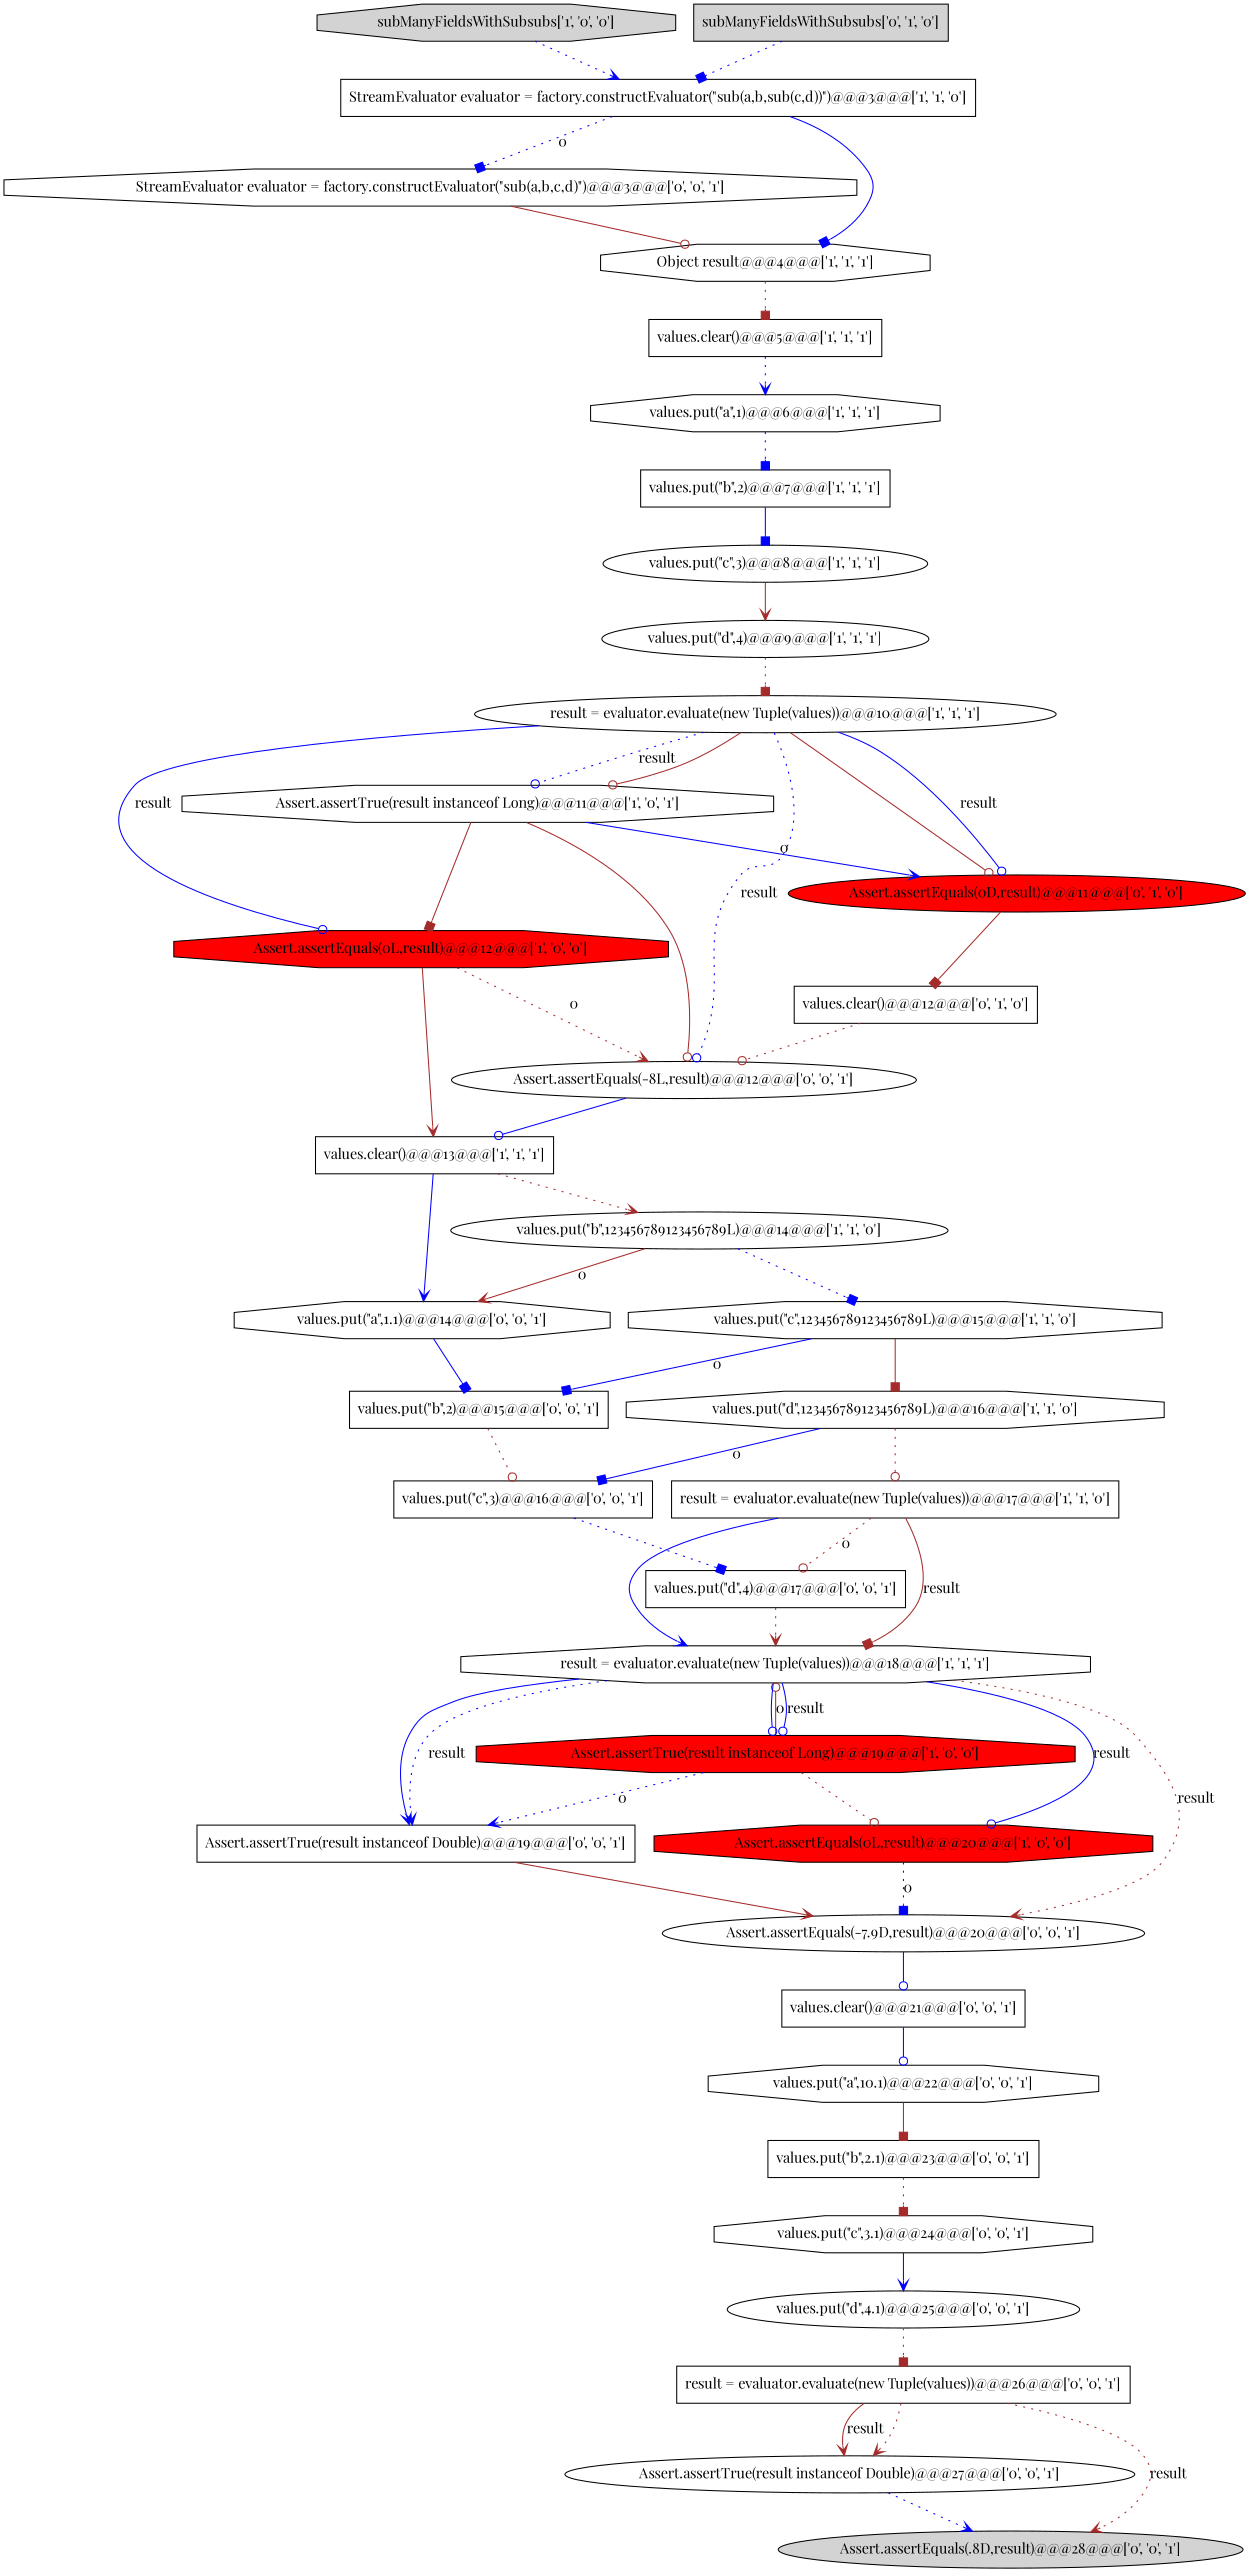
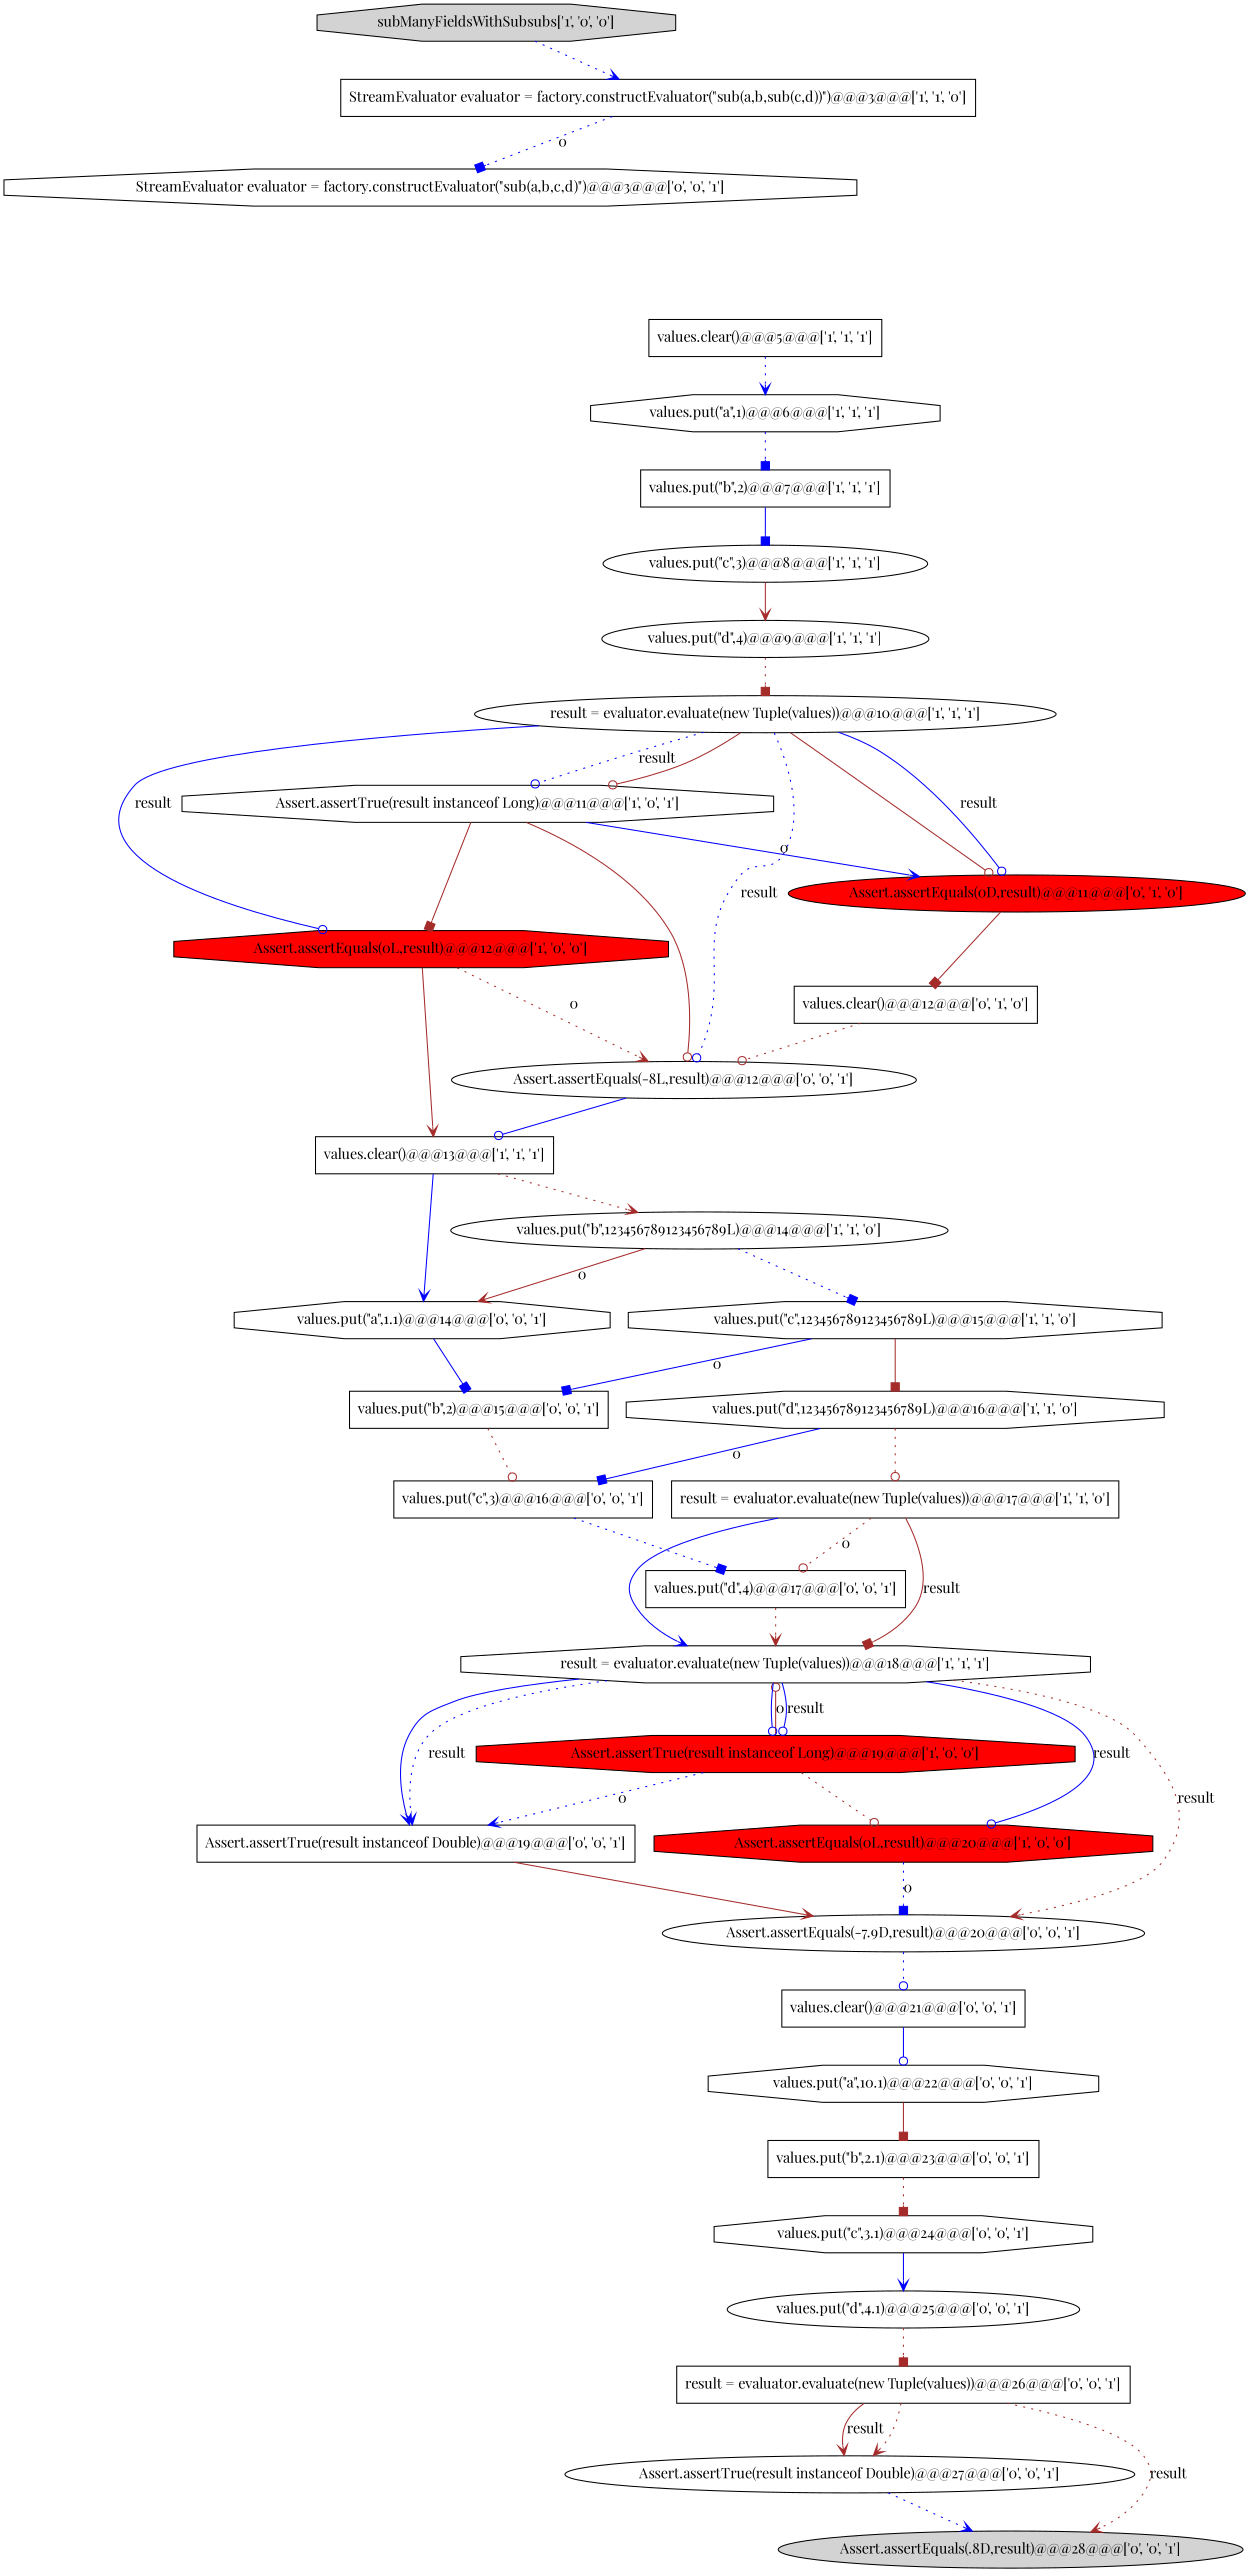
(821, 23) -> none
(765, 263) -> none
(903, 1967) -> (903, 1967)
